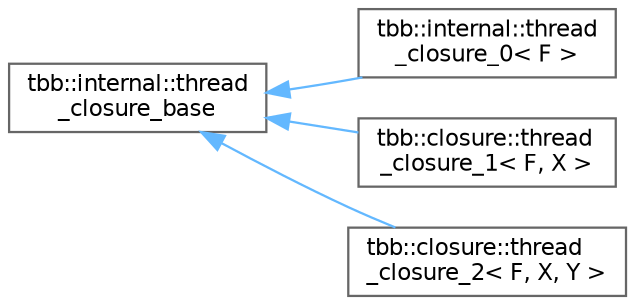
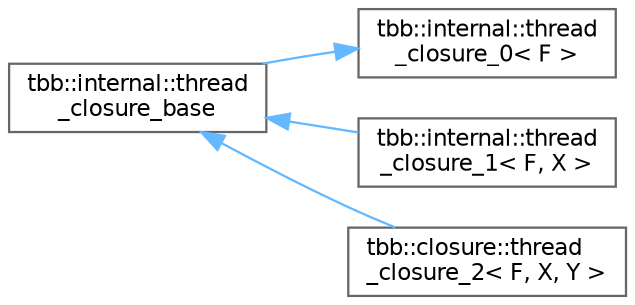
(326, 84) -> (299, 57)
(487, 153) -> (487, 153)
